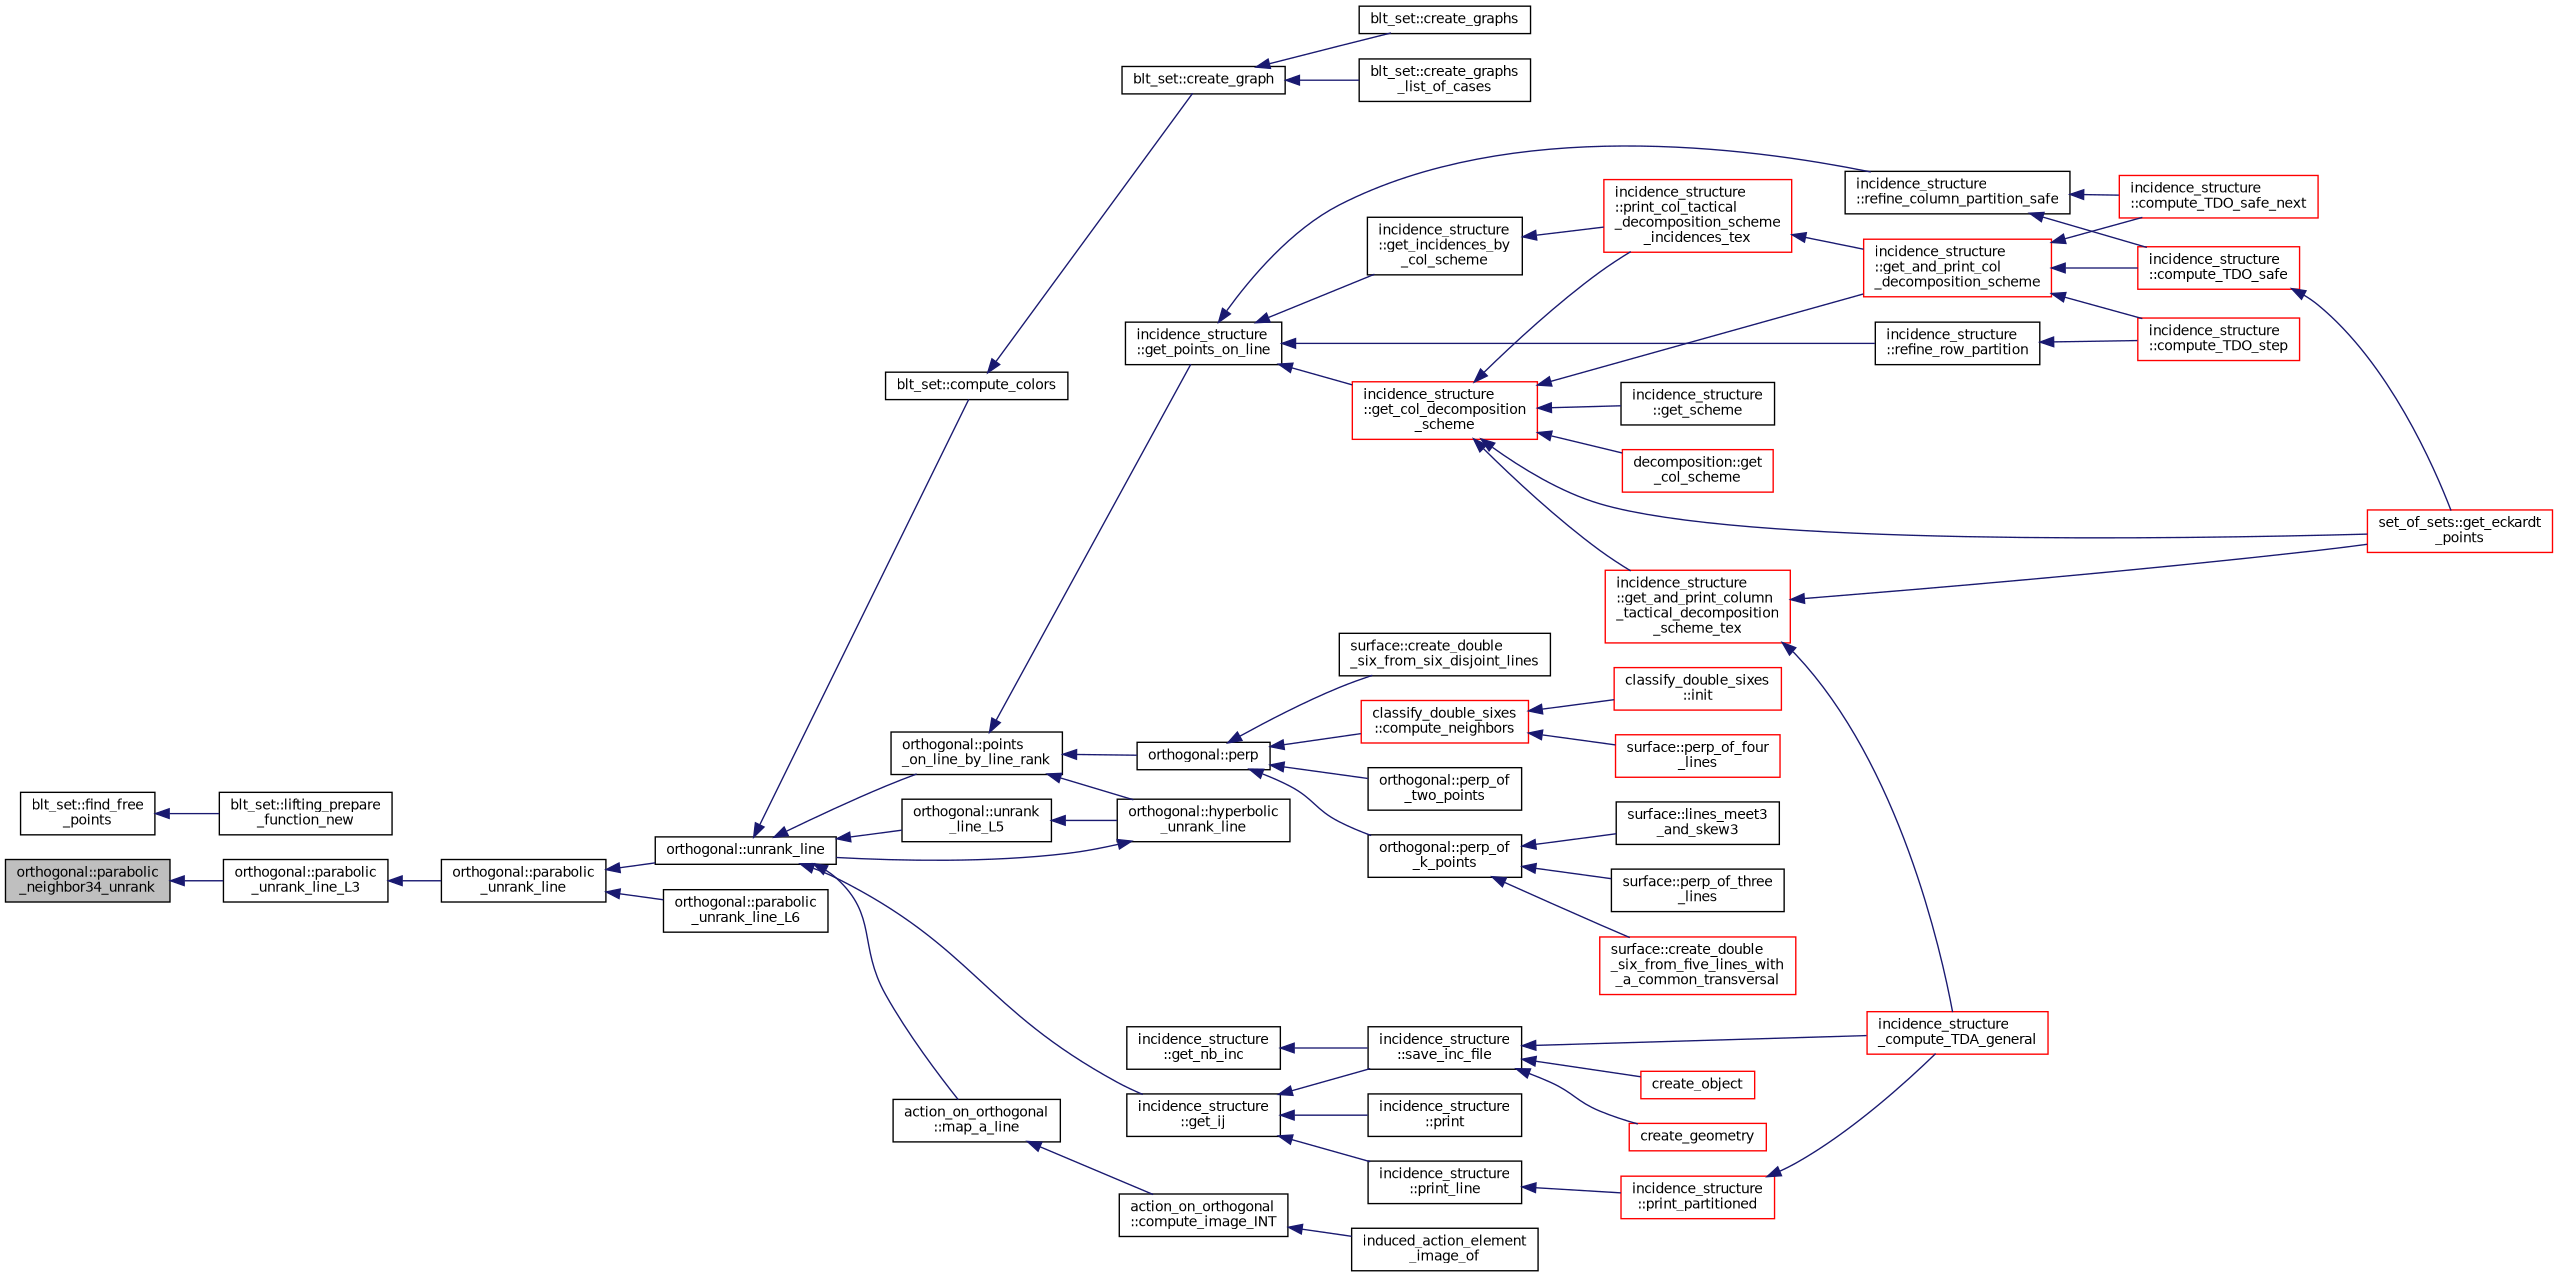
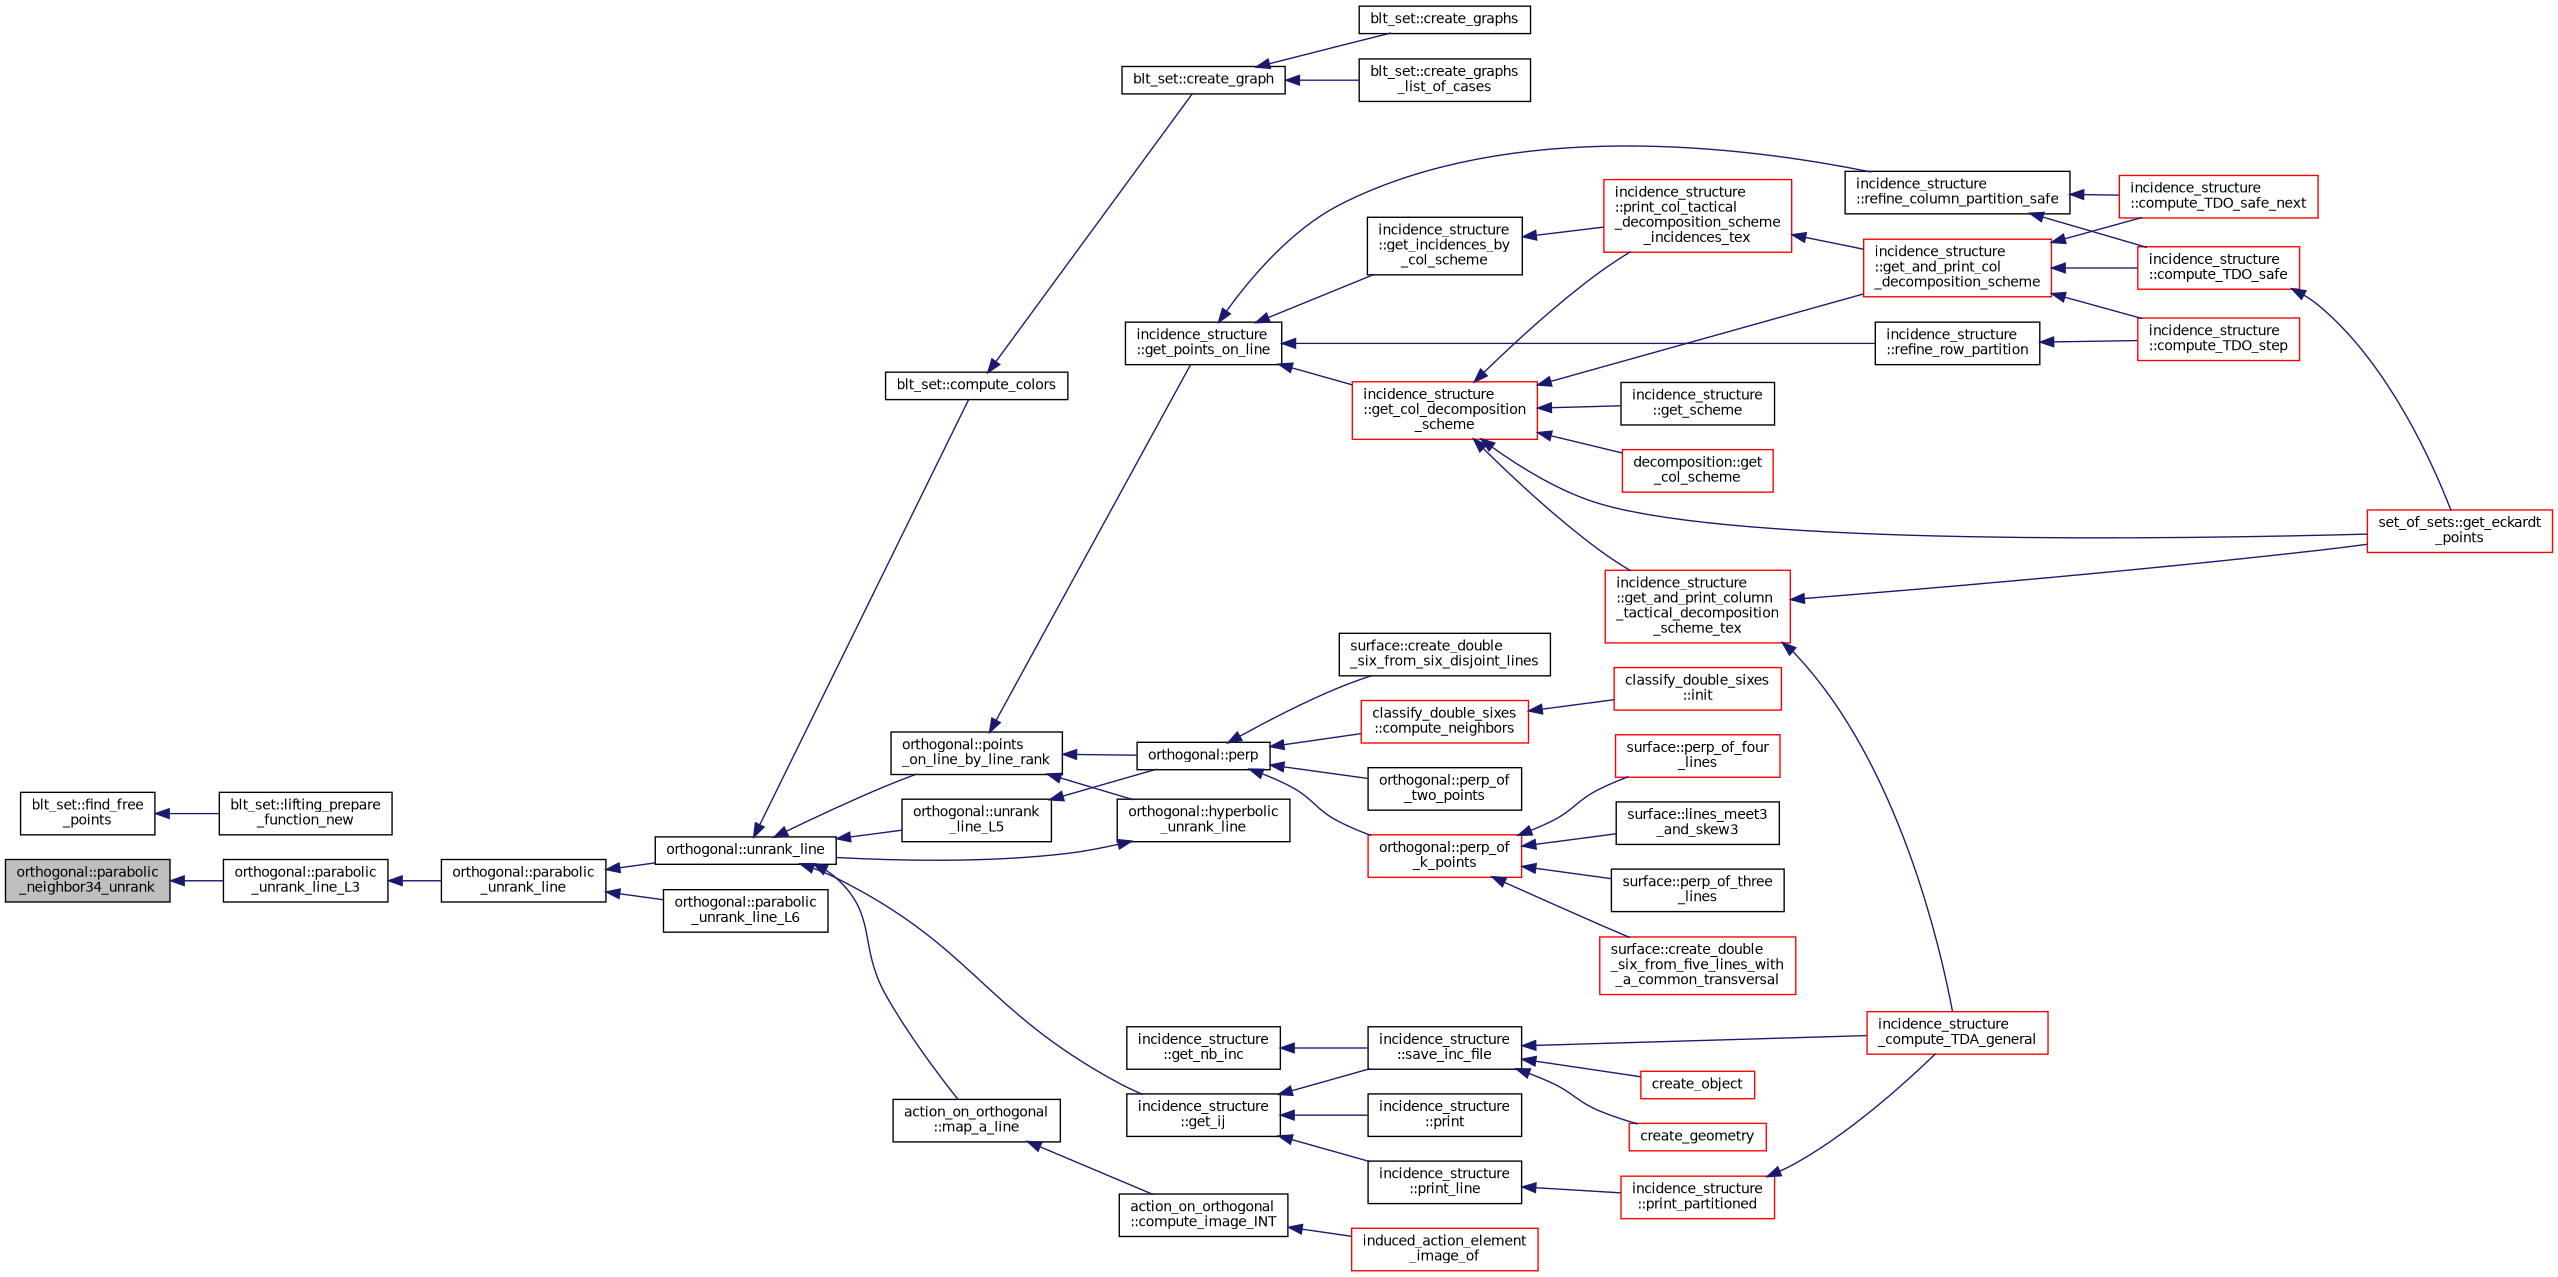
(1579, 740) -> (1579, 802)
(1091, 820) -> (1110, 783)
(1445, 856) -> (1445, 856)
(1445, 1250) -> (1445, 1250)
